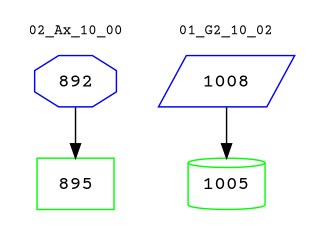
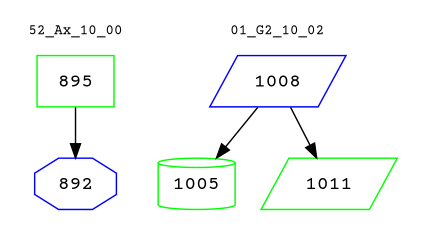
(76, 31) -> (76, 31)
(76, 126) -> (76, 126)
none -> (329, 184)
